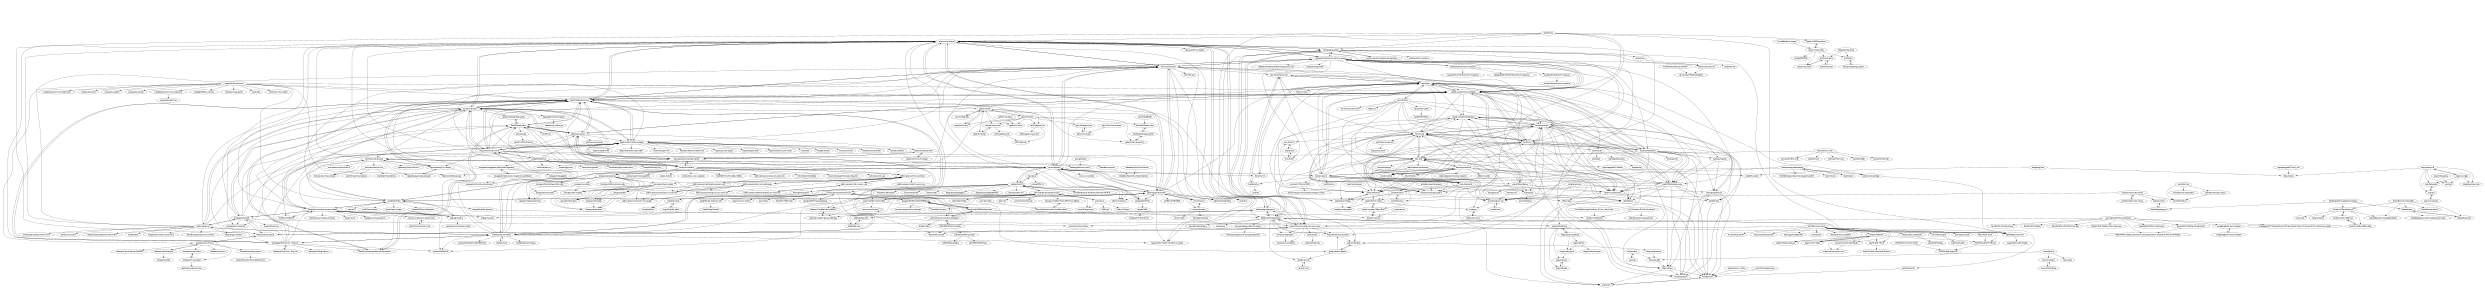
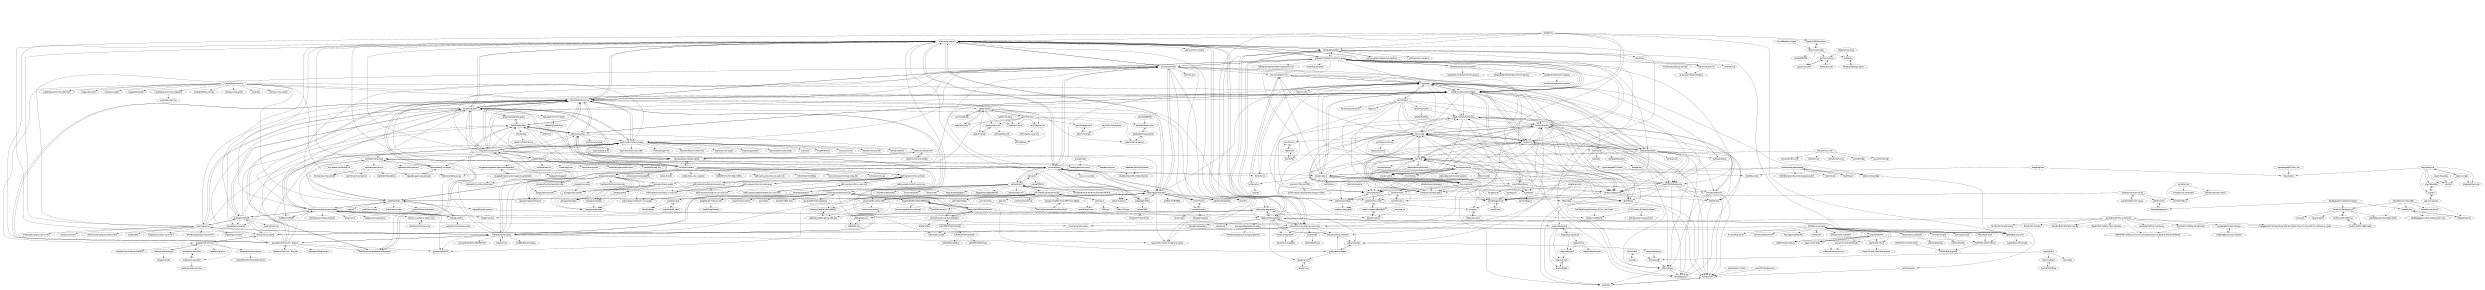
(1505, 122) -> (1441, 113)
(1717, 176) -> (1693, 188)
